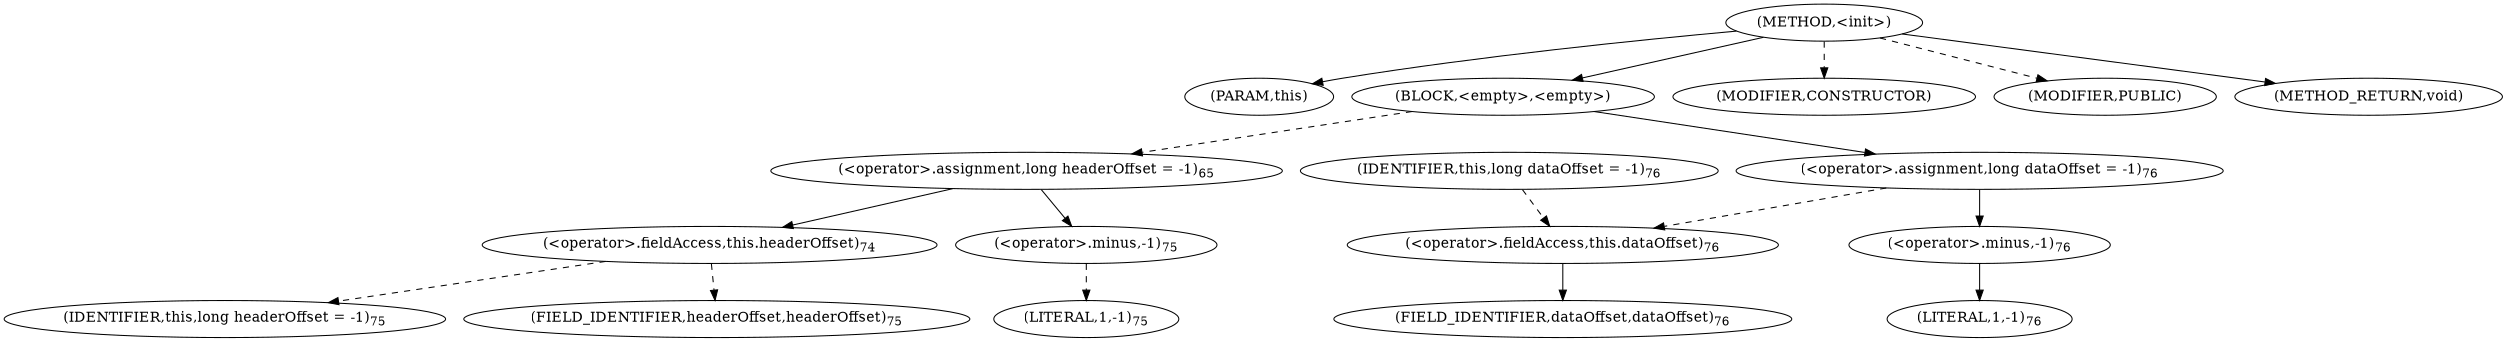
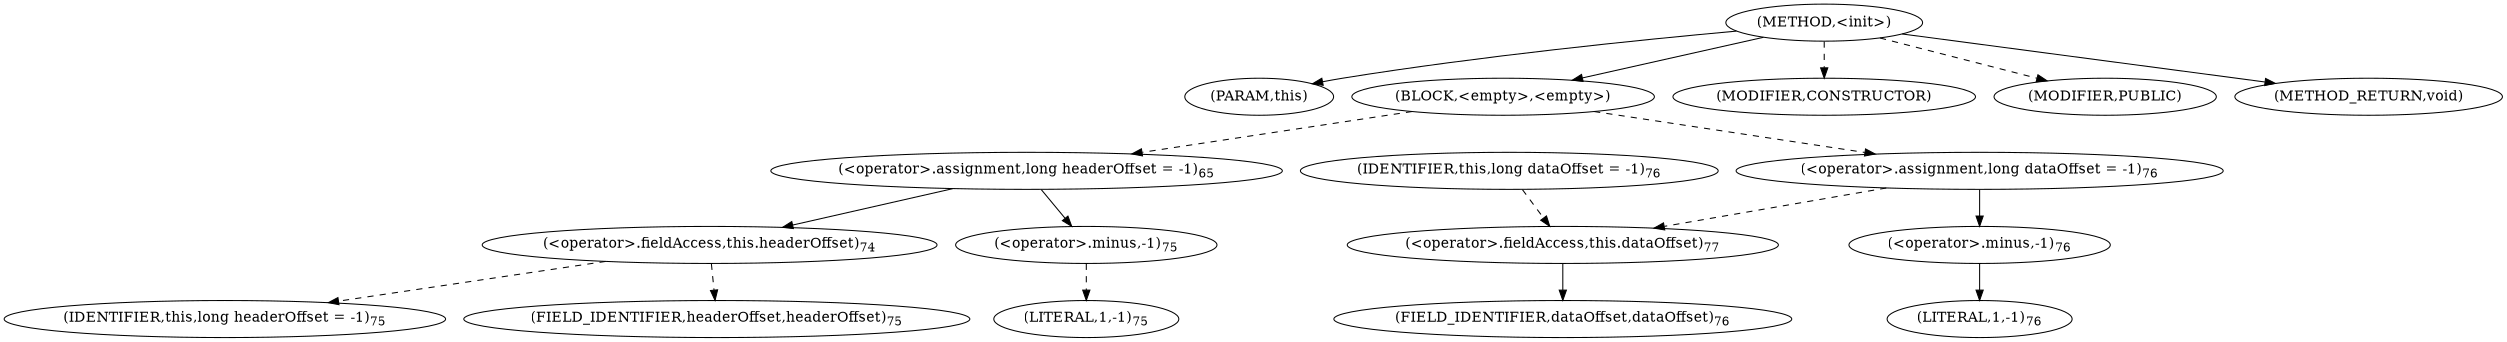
(1729, 132) -> (1729, 132)
(1712, 243) -> (1712, 243)
